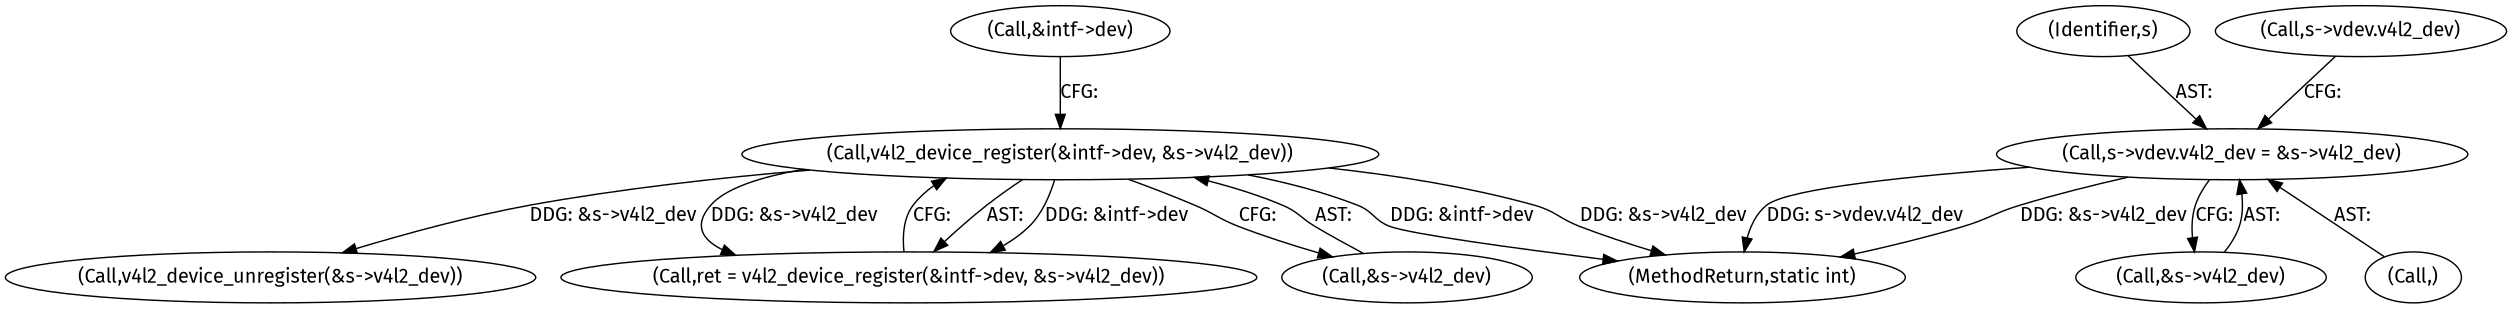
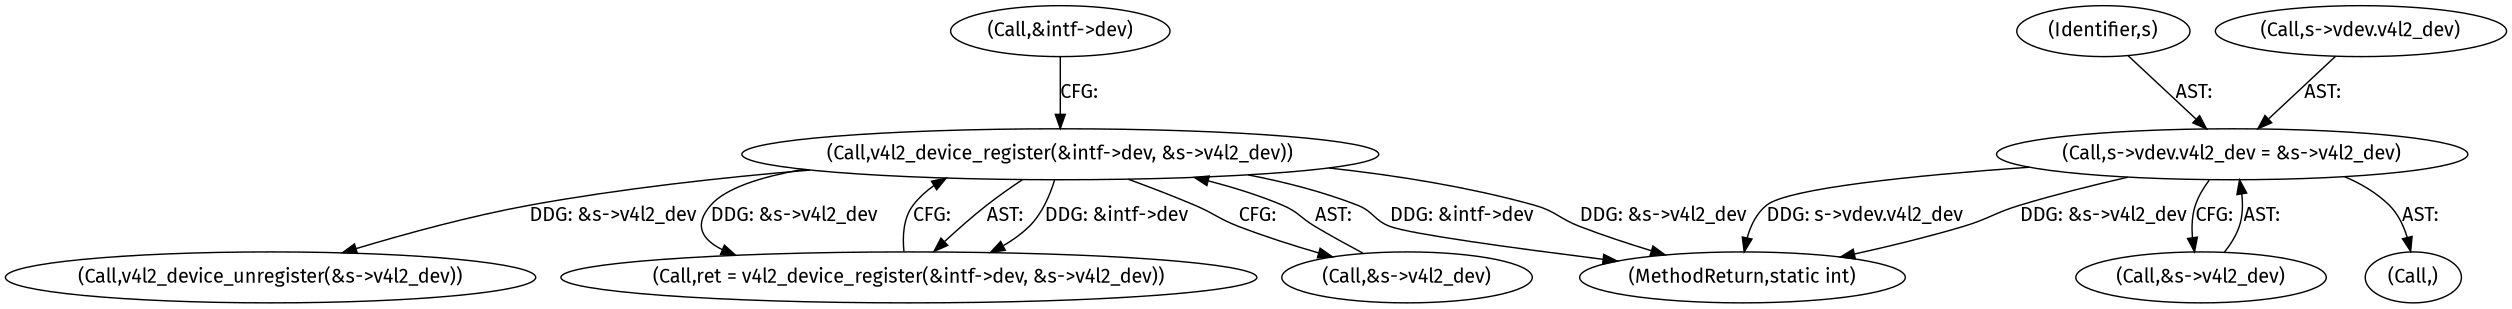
(2326, 93) -> (2326, 93)
(2332, 222) -> (2383, 200)
